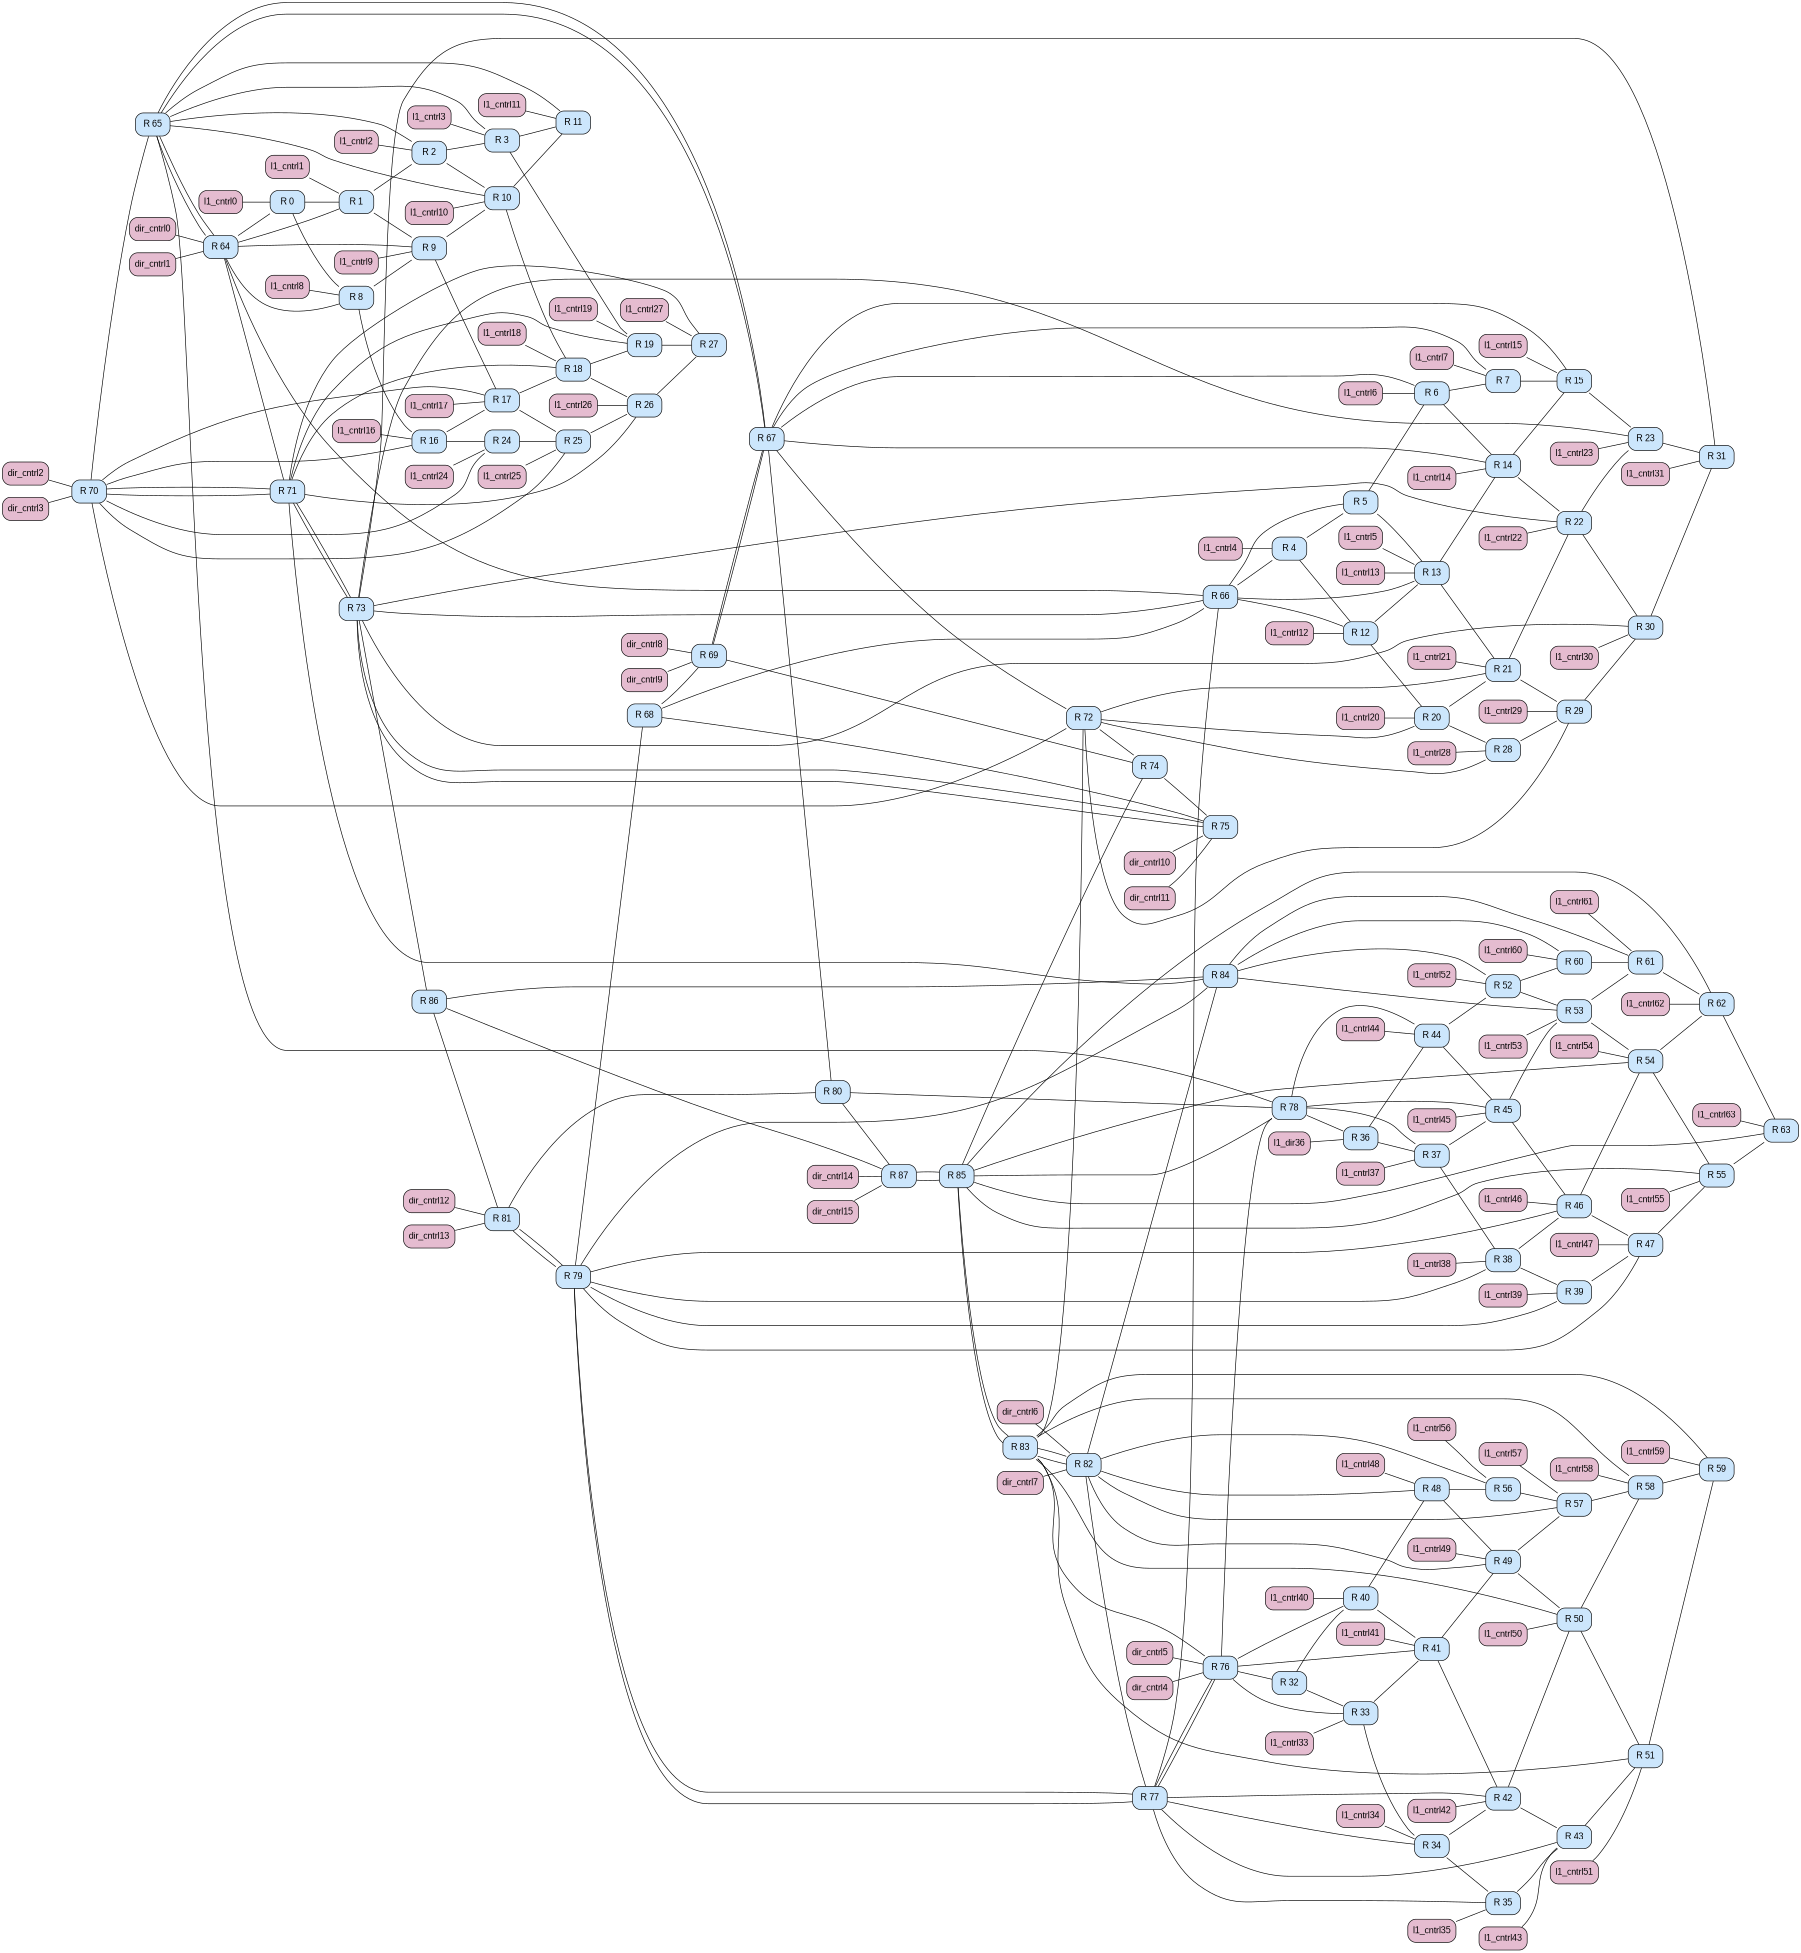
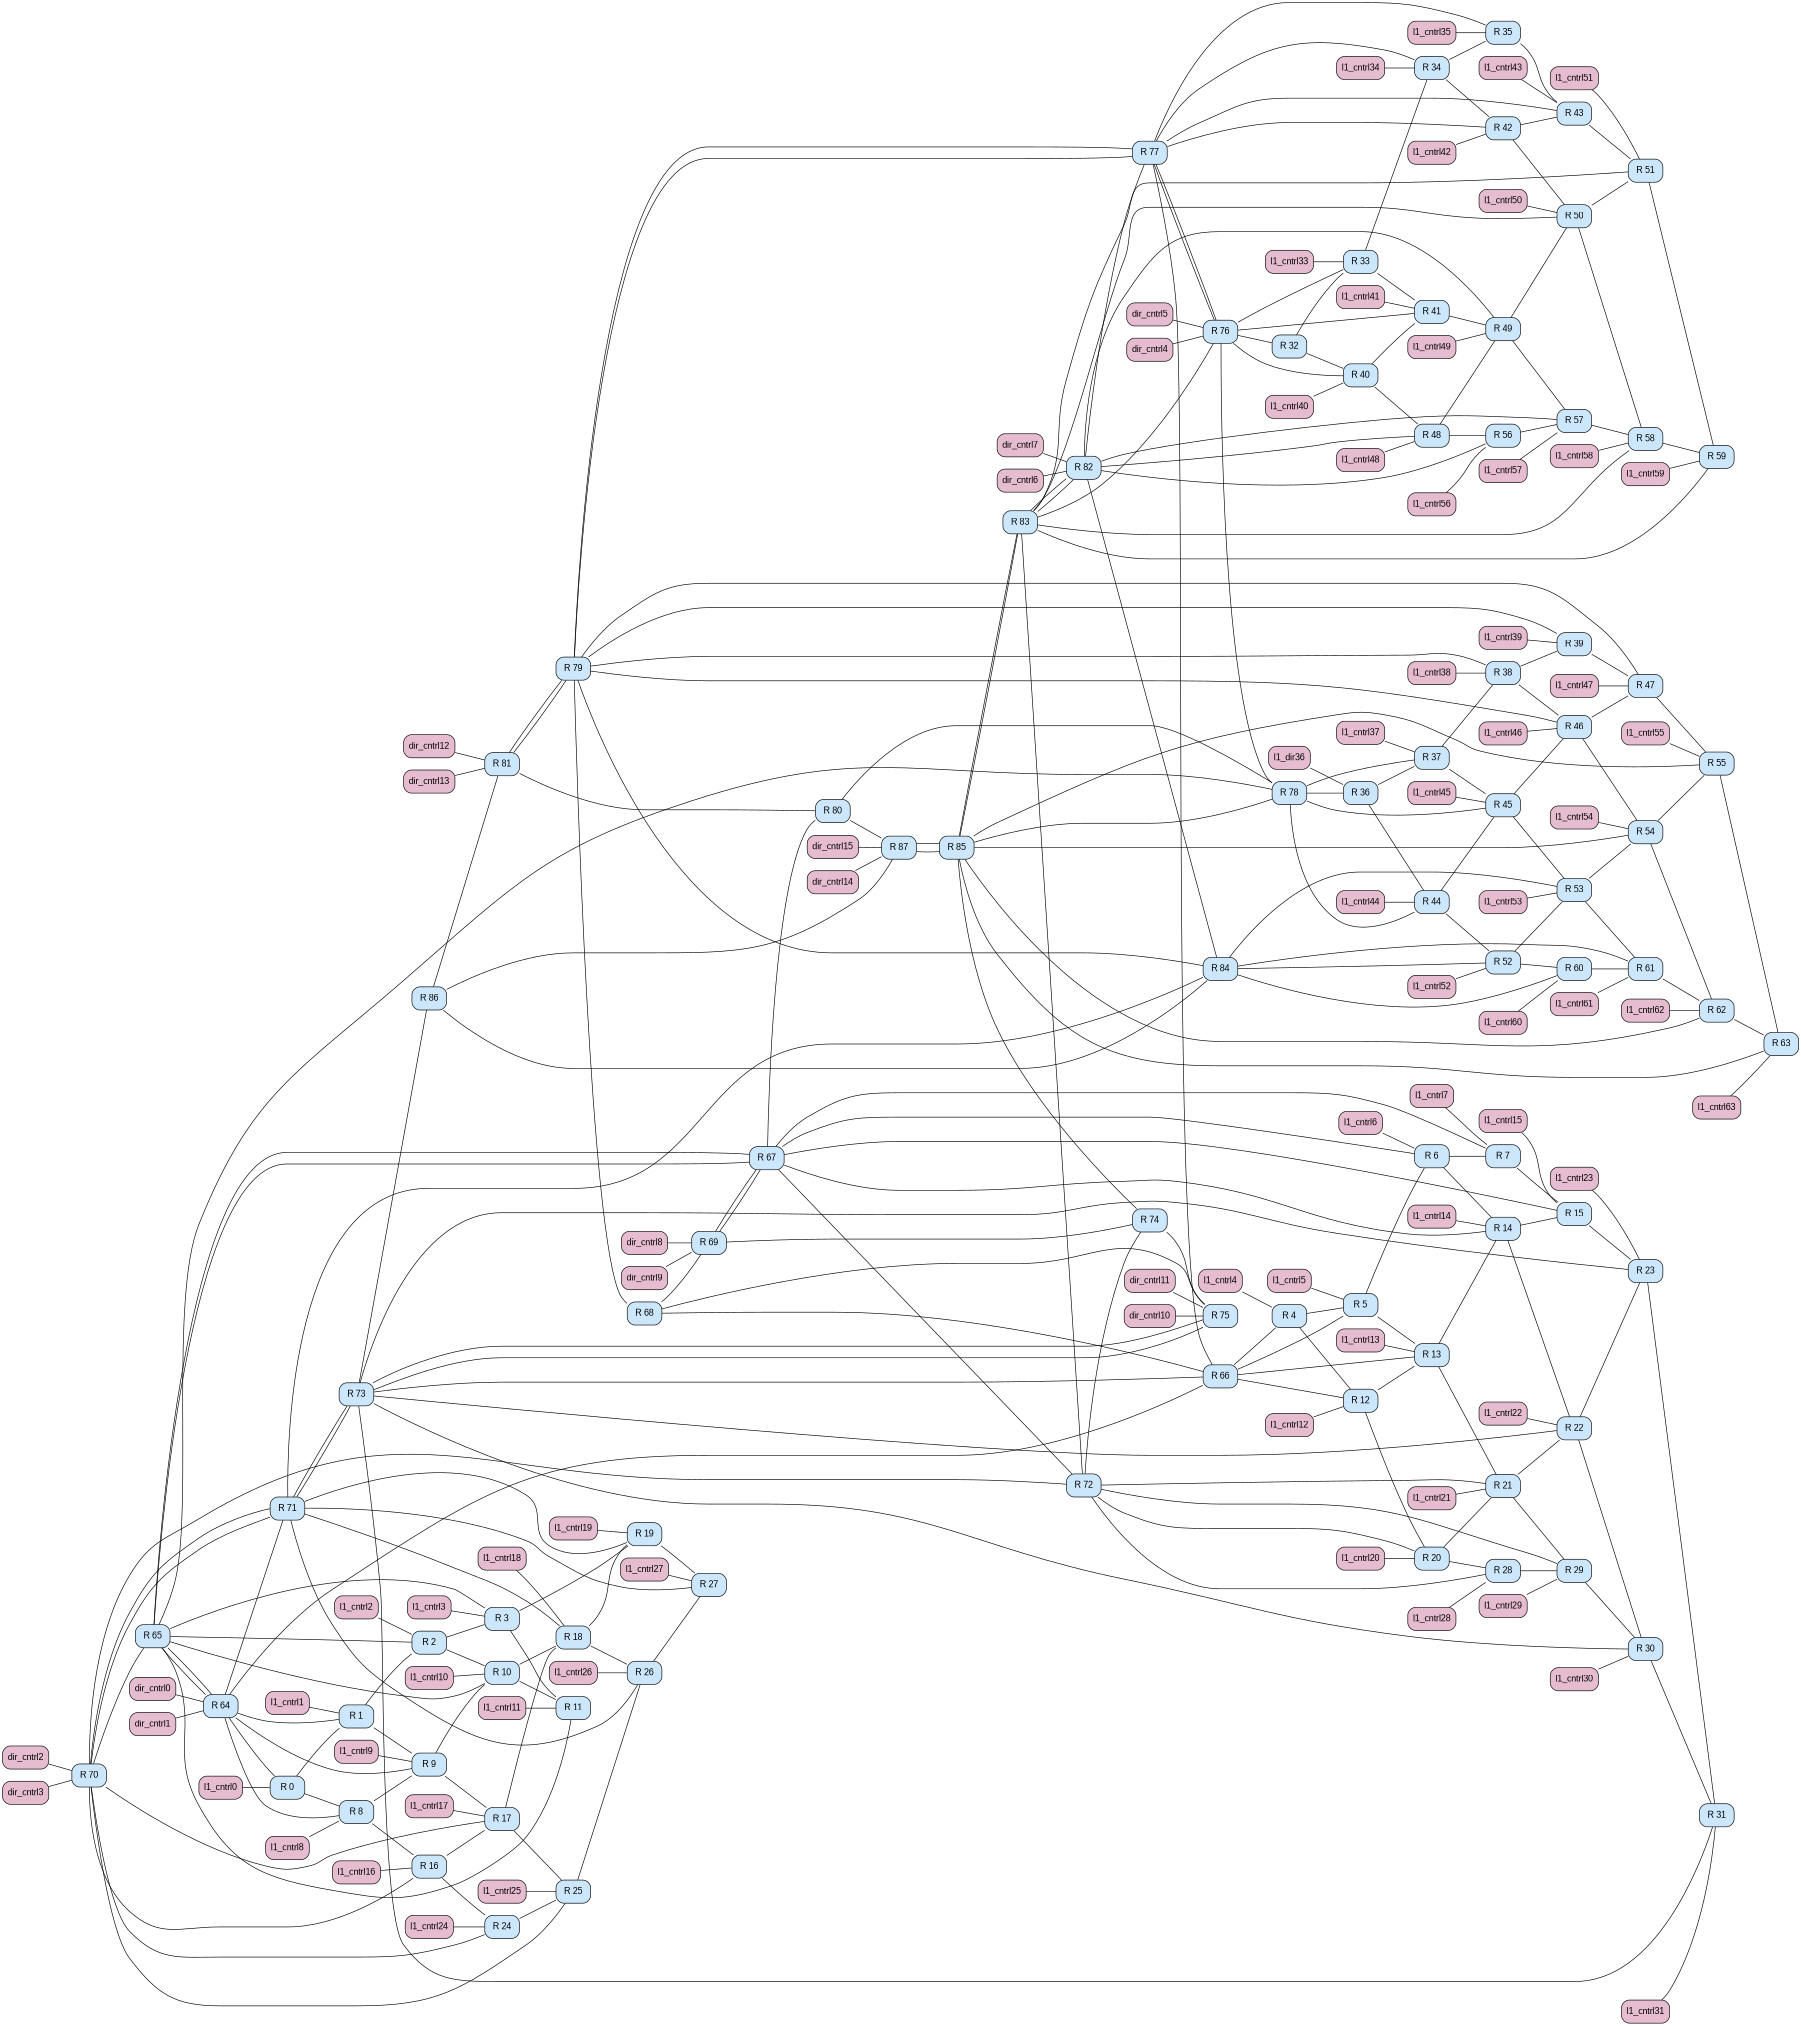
(1399, 557) -> (1327, 1294)
(1468, 1724) -> none
